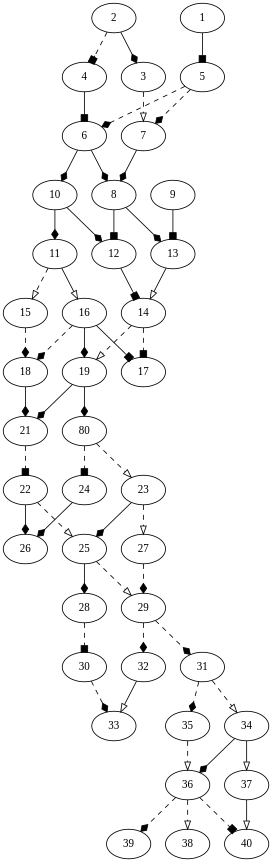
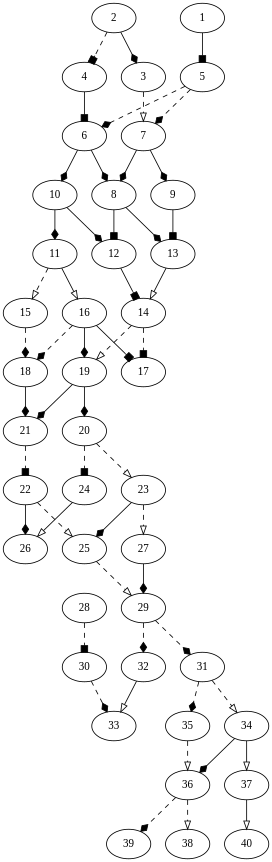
none -> (156, 161)
(84, 431) -> (84, 431)
(59, 516) -> (59, 516)
(84, 574) -> none
(143, 574) -> (143, 574)
(214, 812) -> none
